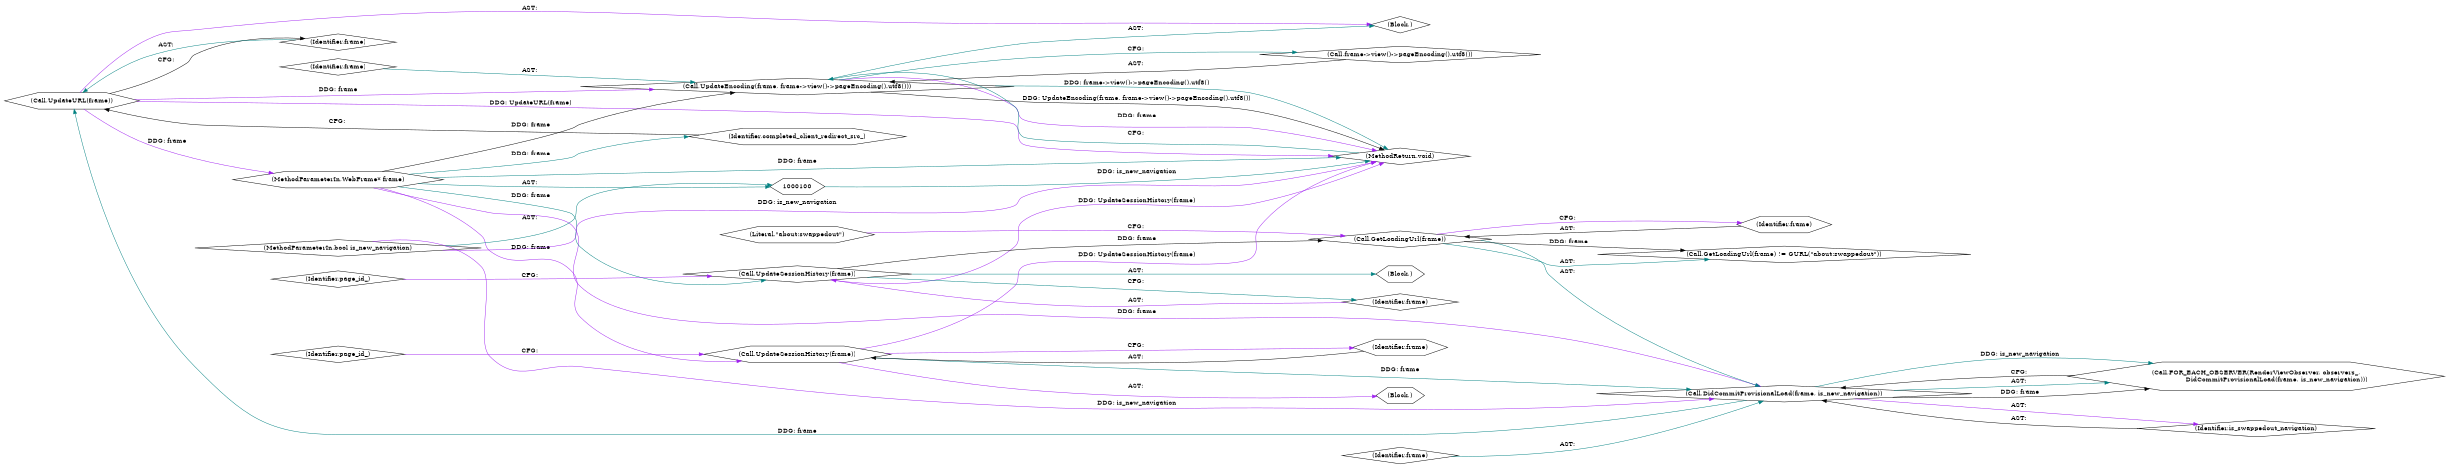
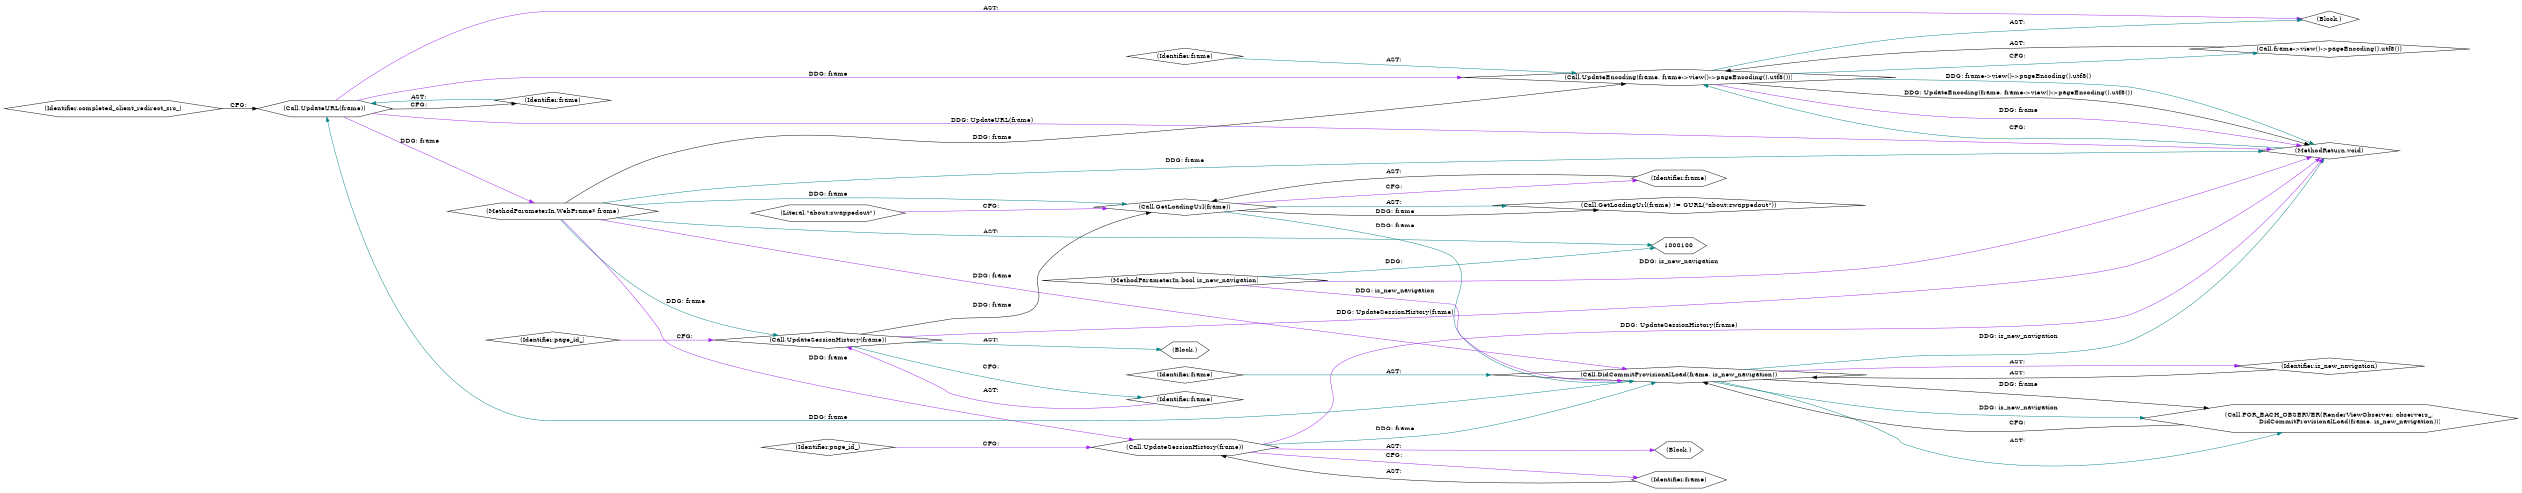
(548, 161) -> (872, 198)
(1068, 184) -> (2070, 352)
(531, 217) -> (1395, 261)
(1569, 272) -> (1395, 226)
(2256, 429) -> (2329, 366)
